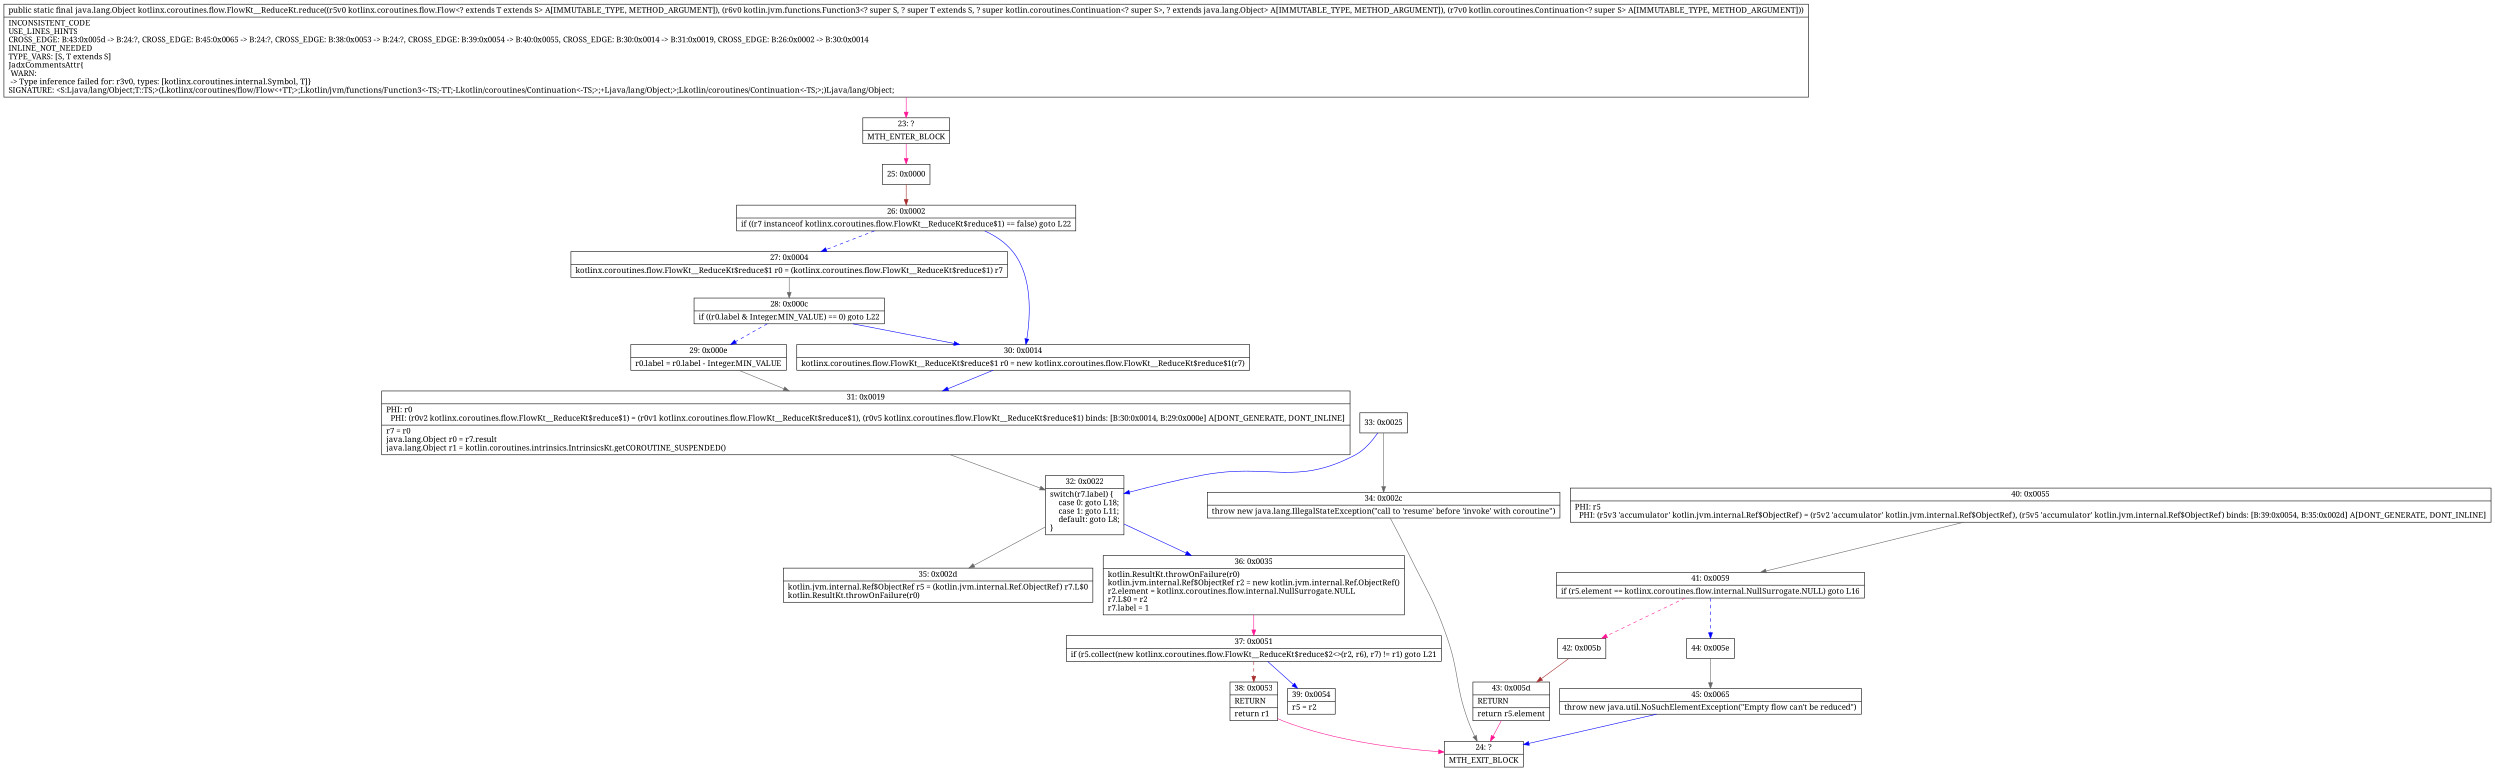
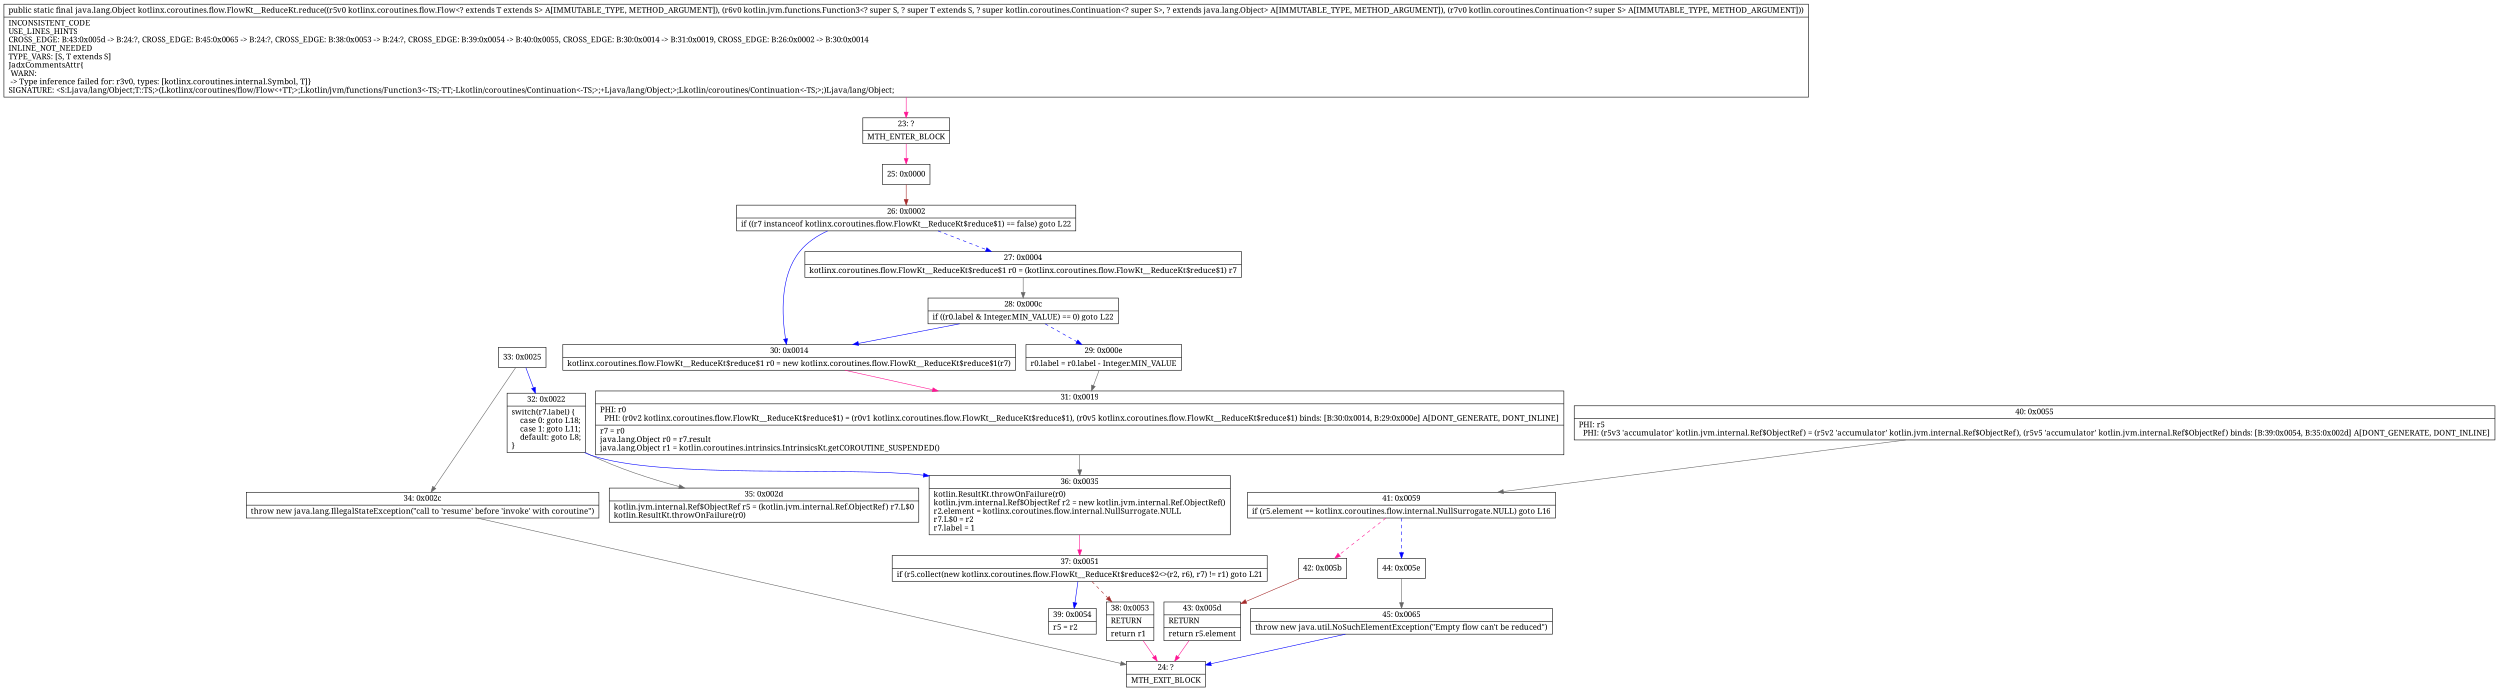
(970, 380) -> (889, 380)
(995, 471) -> (1080, 462)
